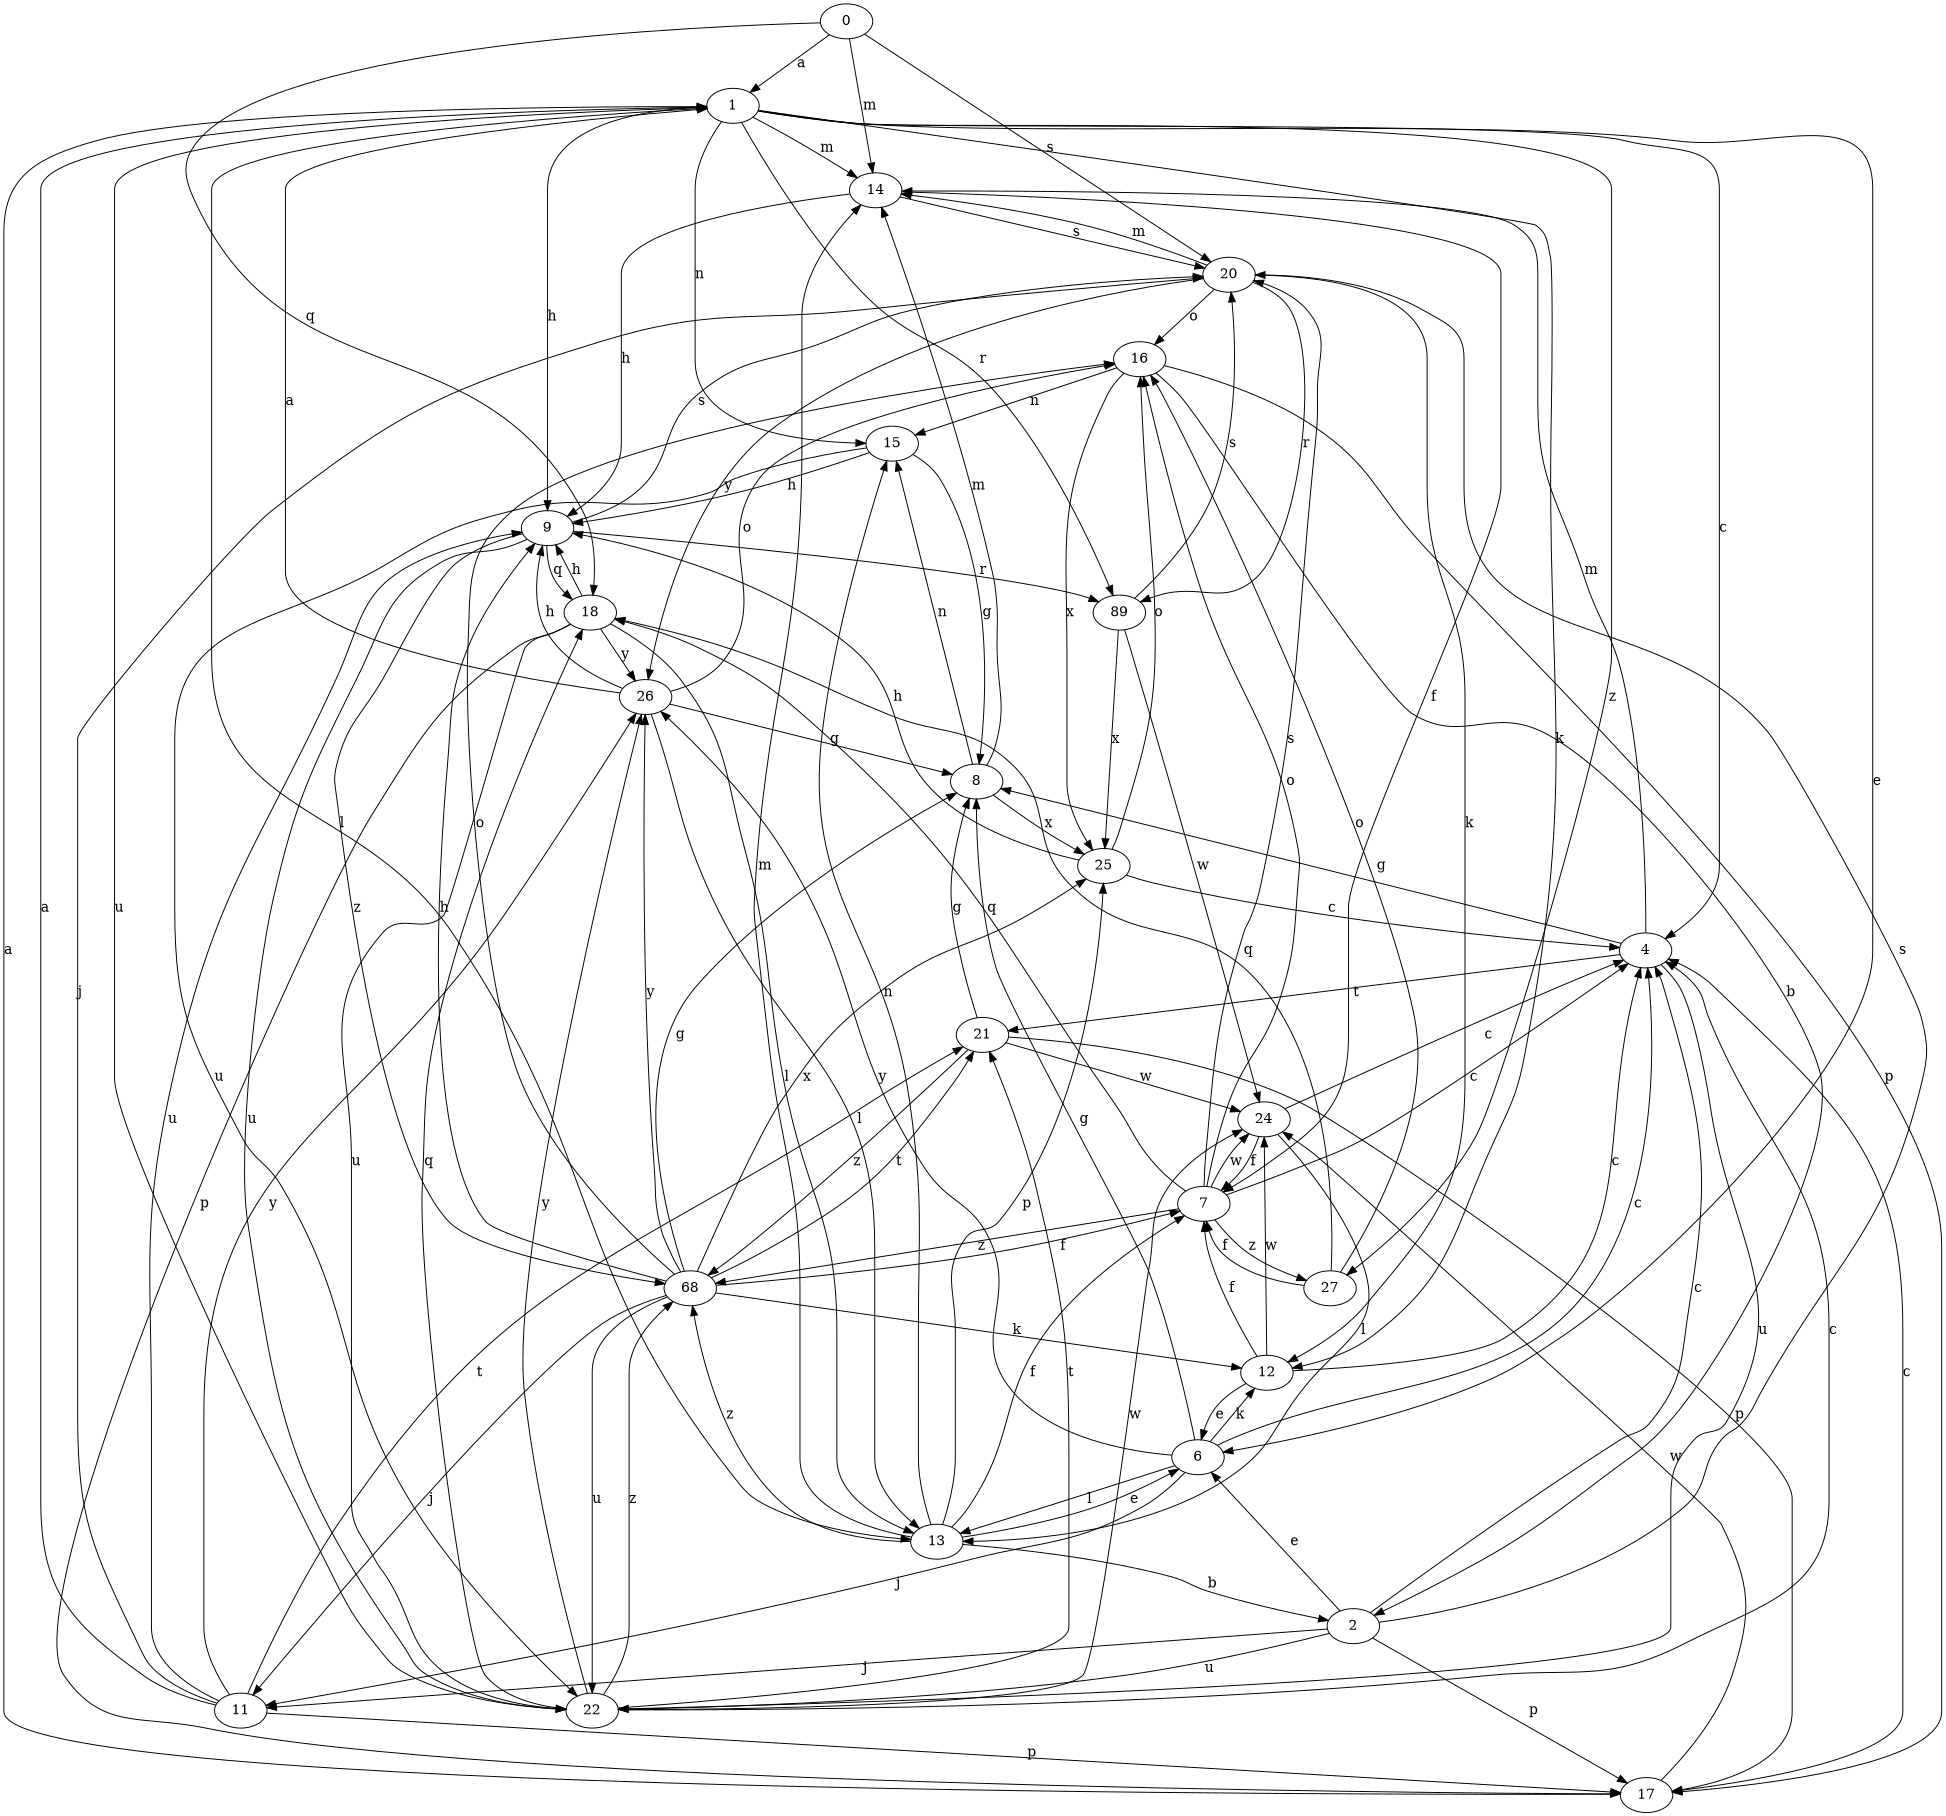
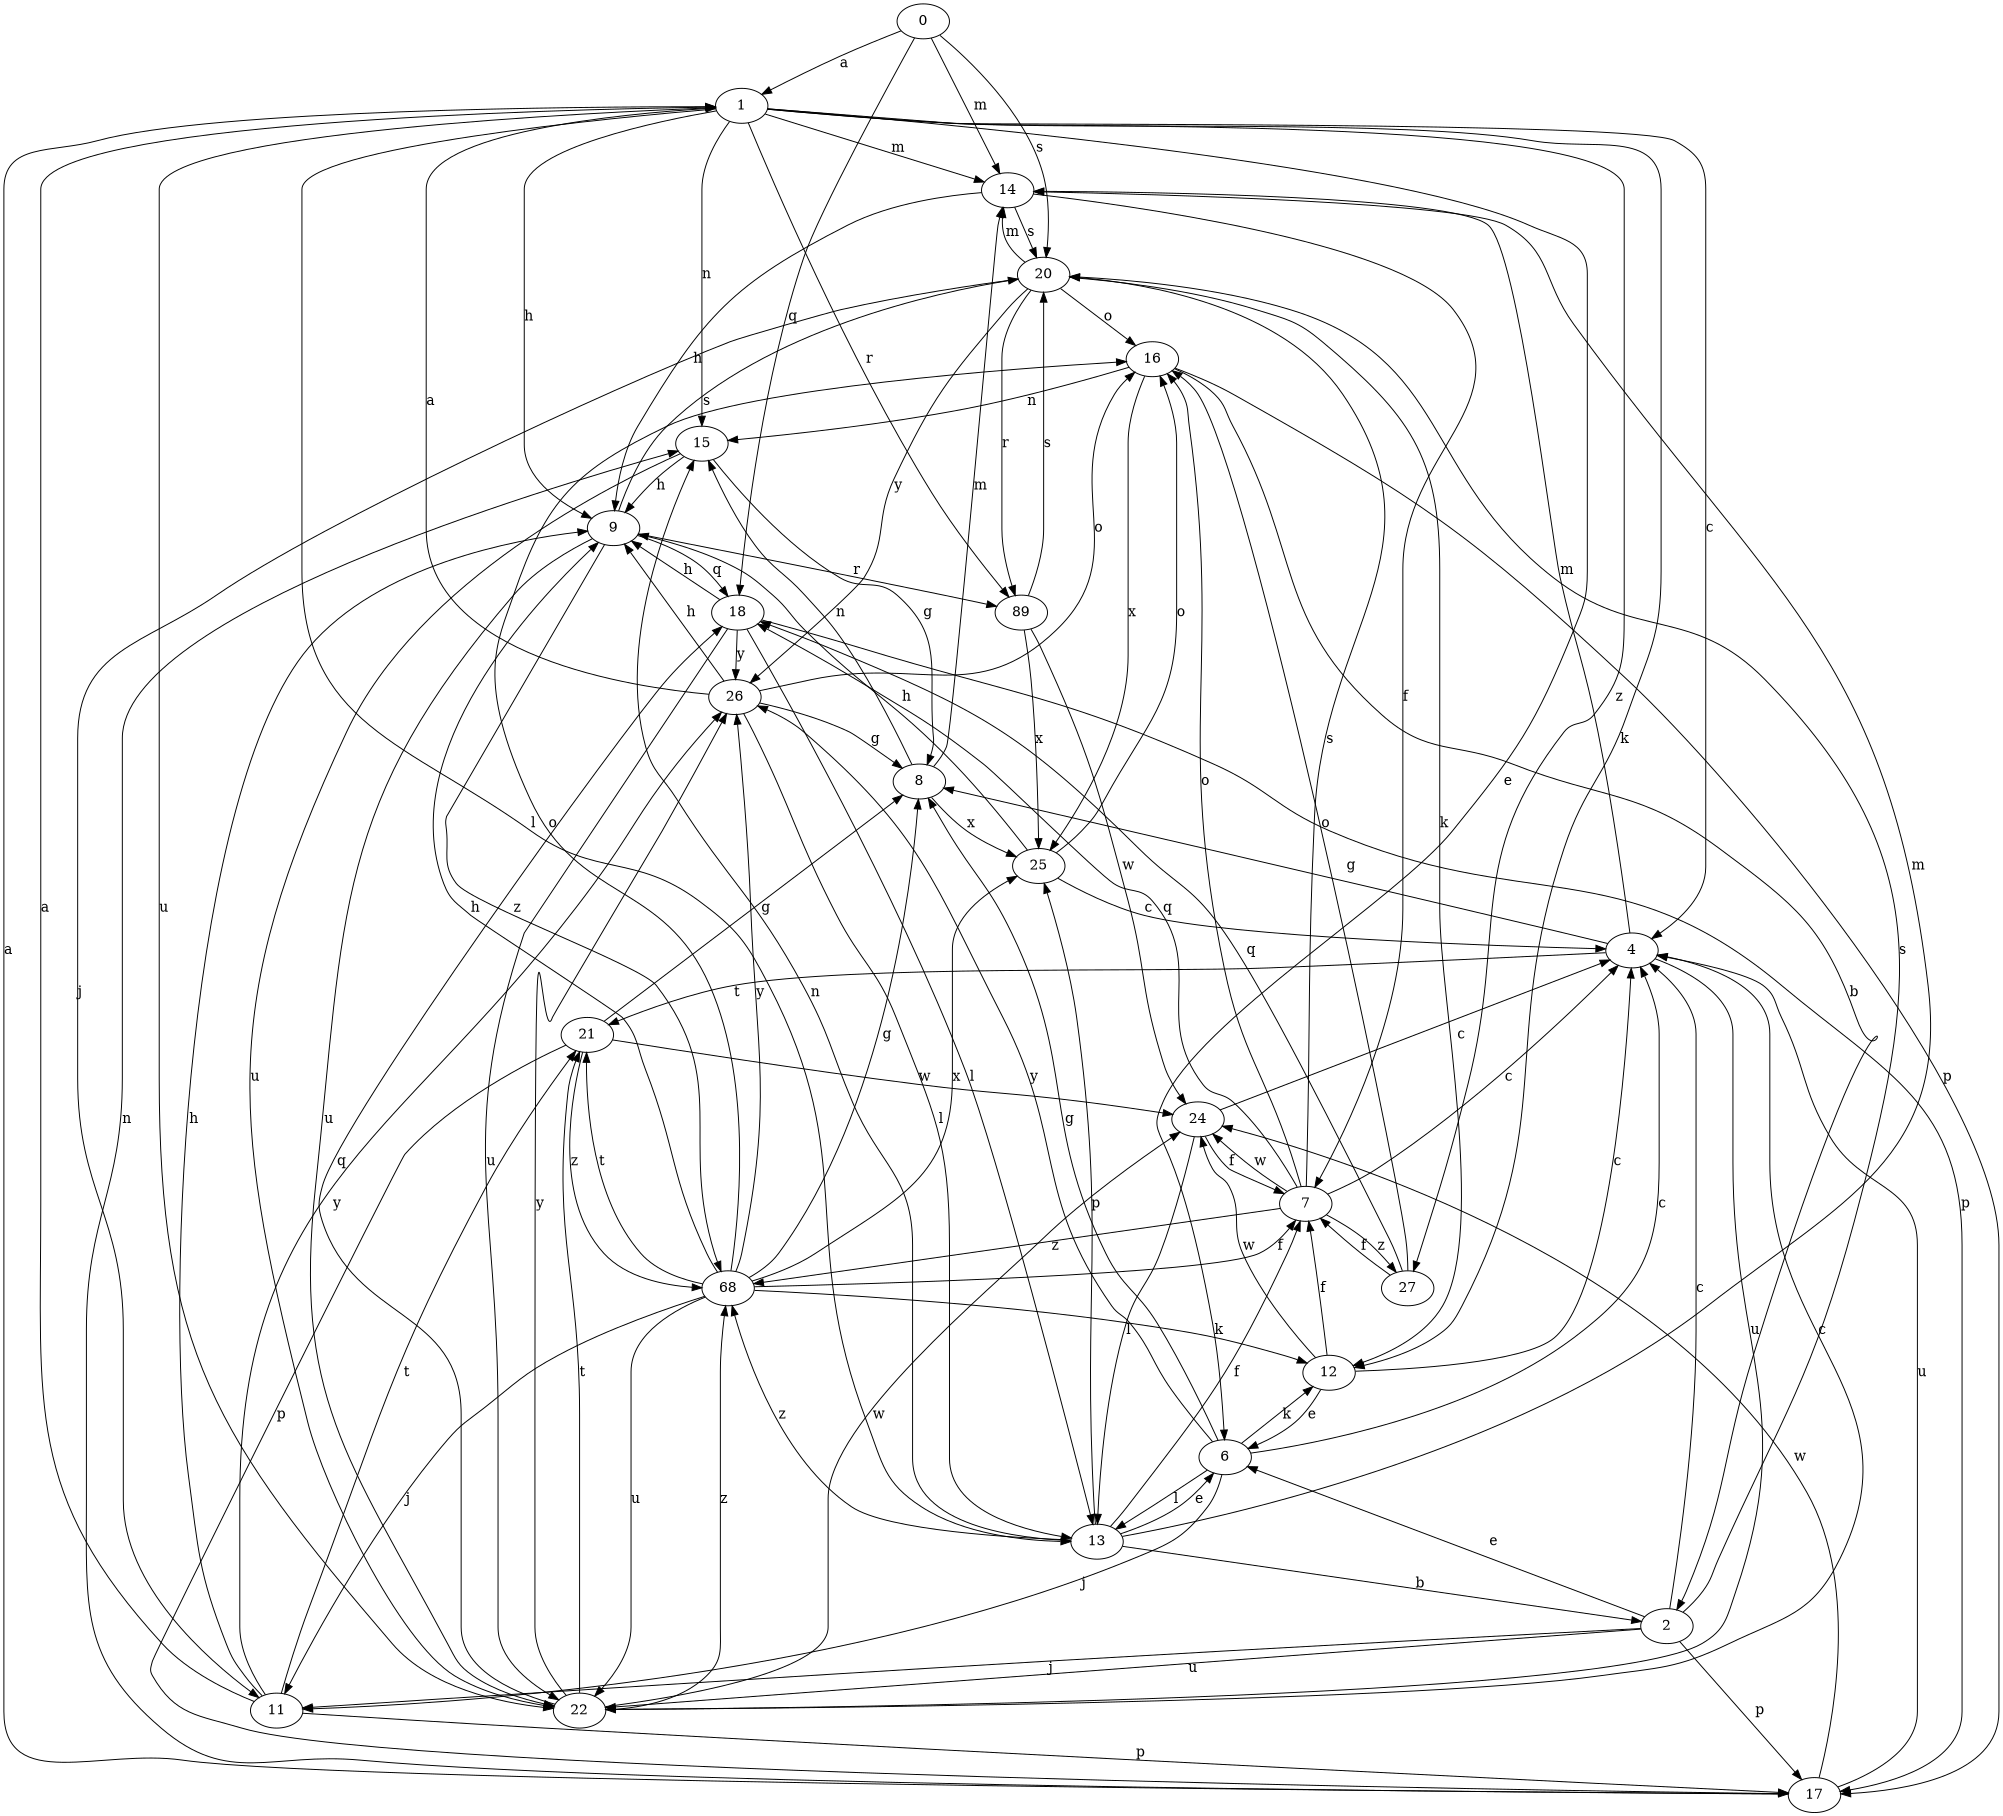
(154, 639) -> (83, 701)
(173, 1119) -> (194, 1119)
(1907, 1373) -> (1922, 1373)
none -> (156, 1723)
